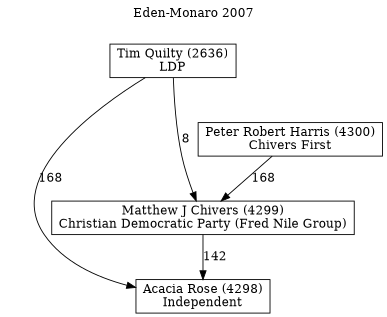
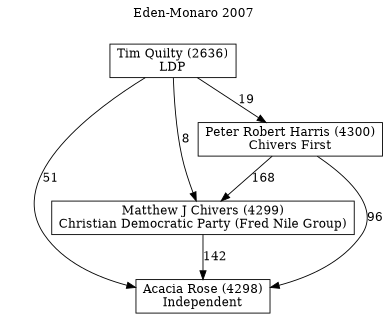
none -> (228, 98)
(51, 179) -> (51, 179)
none -> (362, 234)
